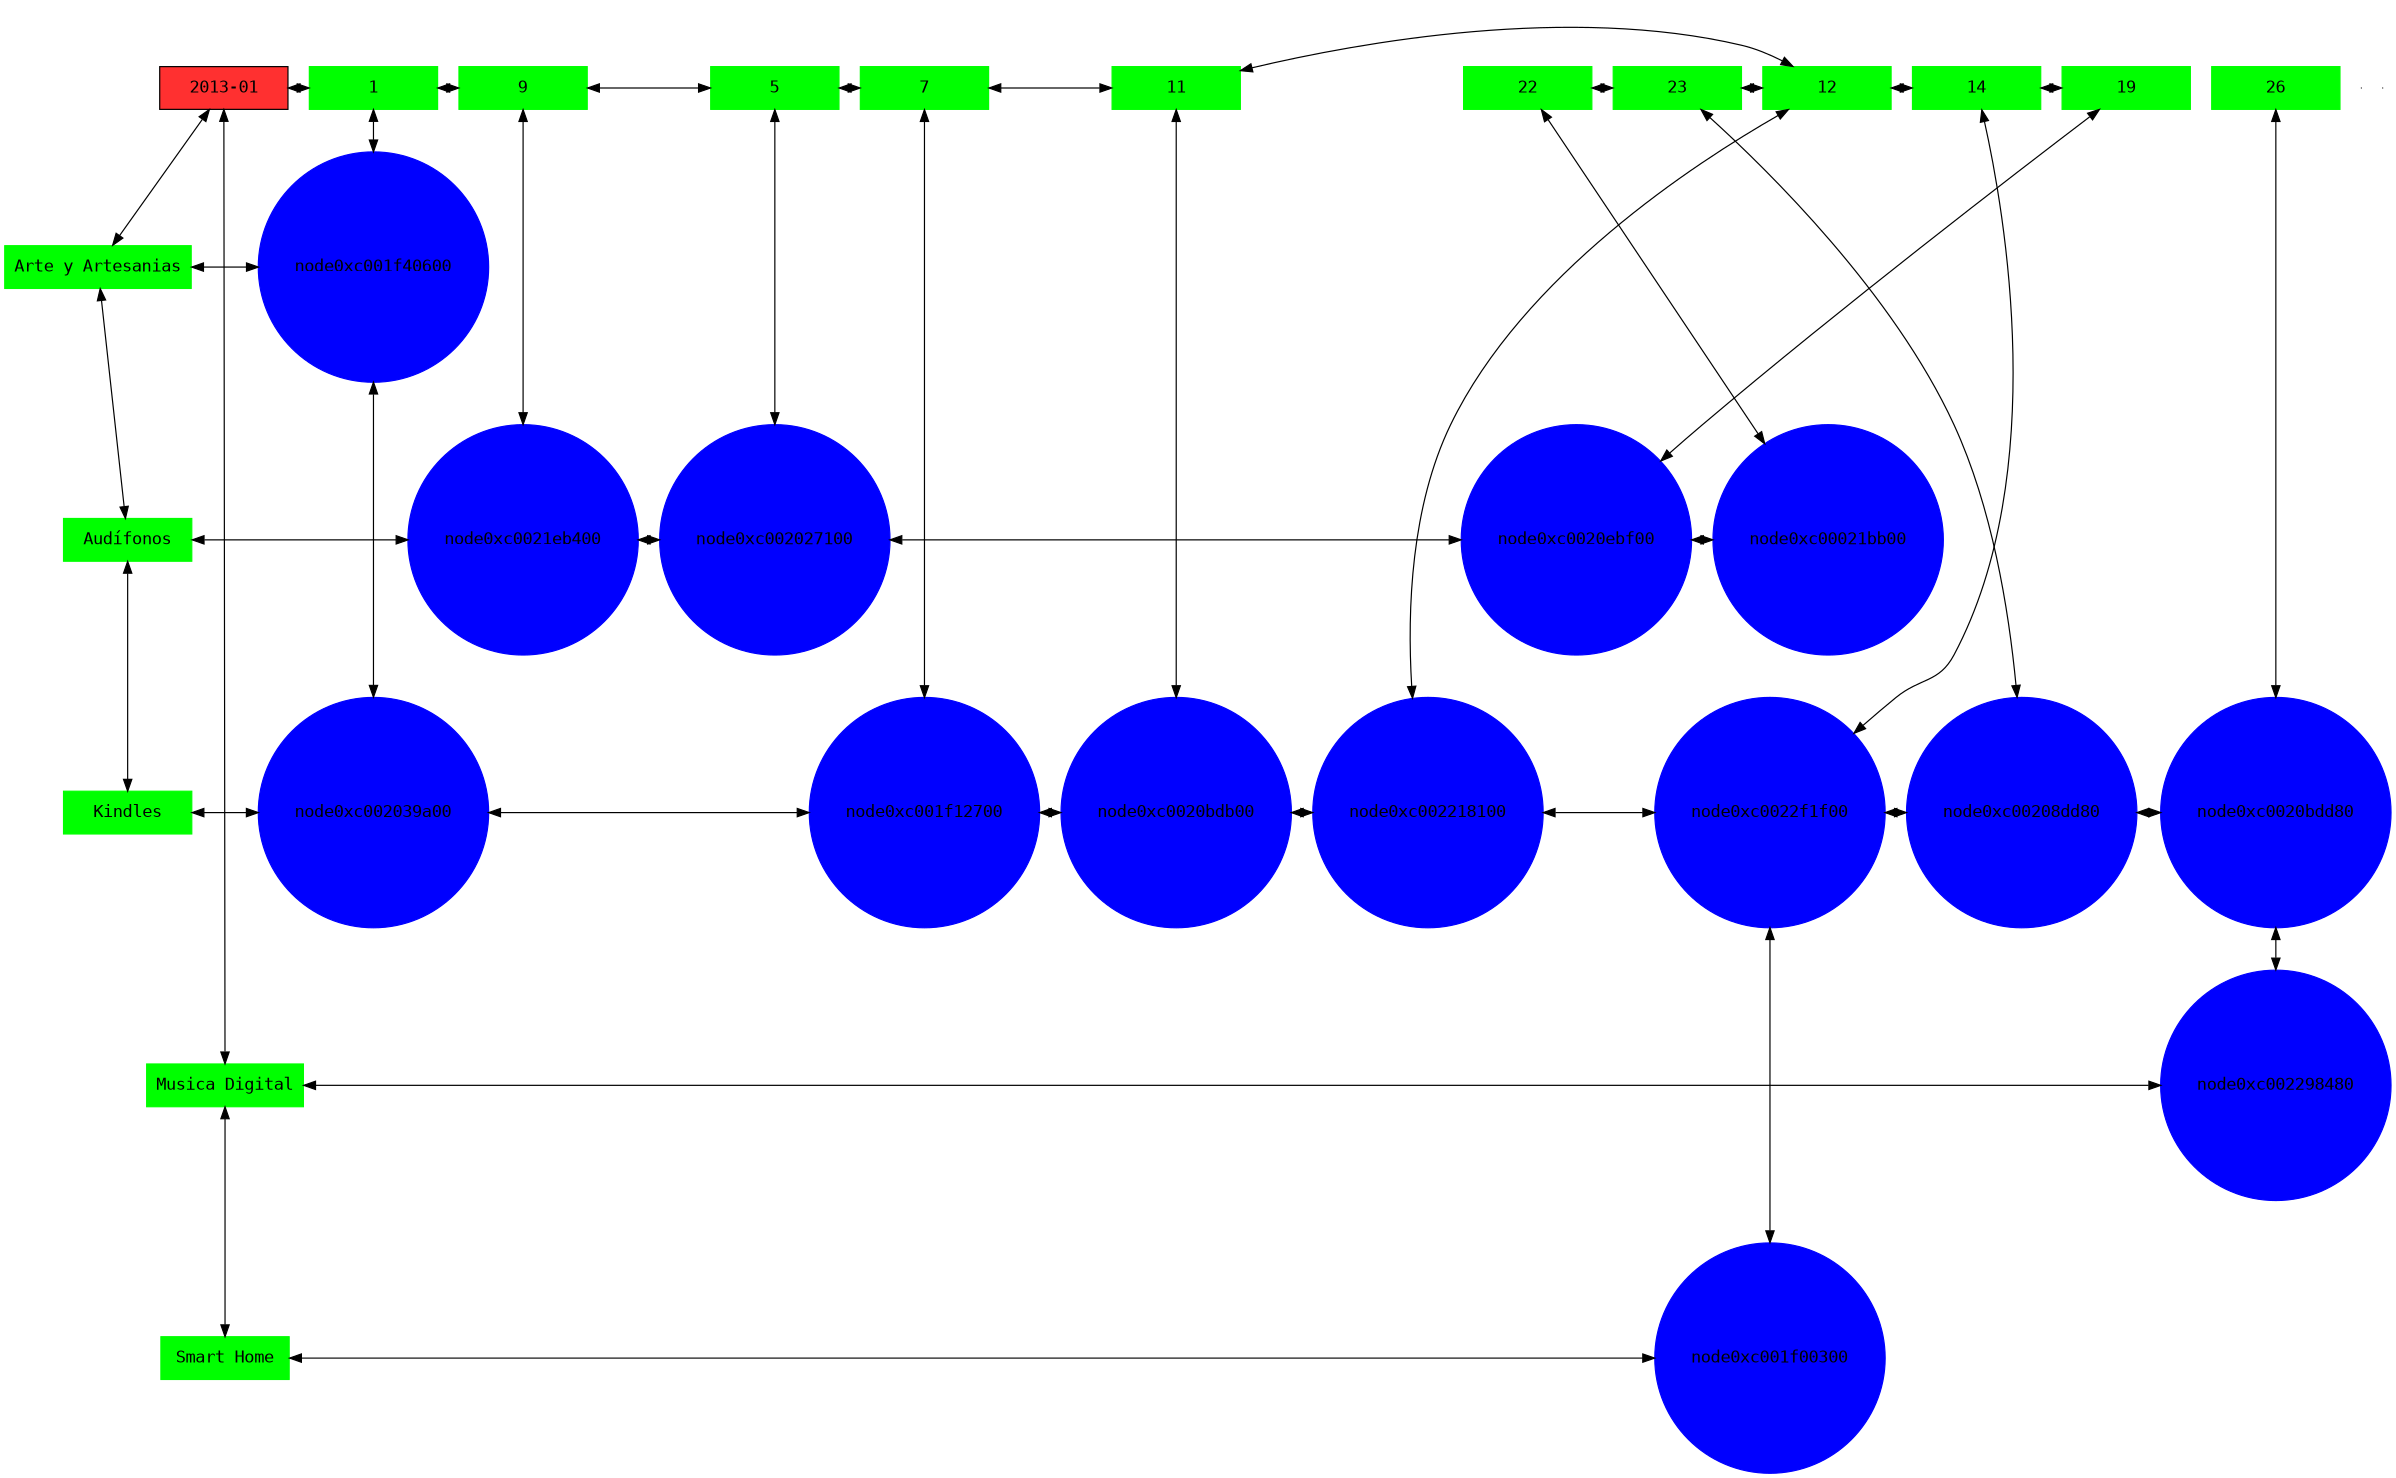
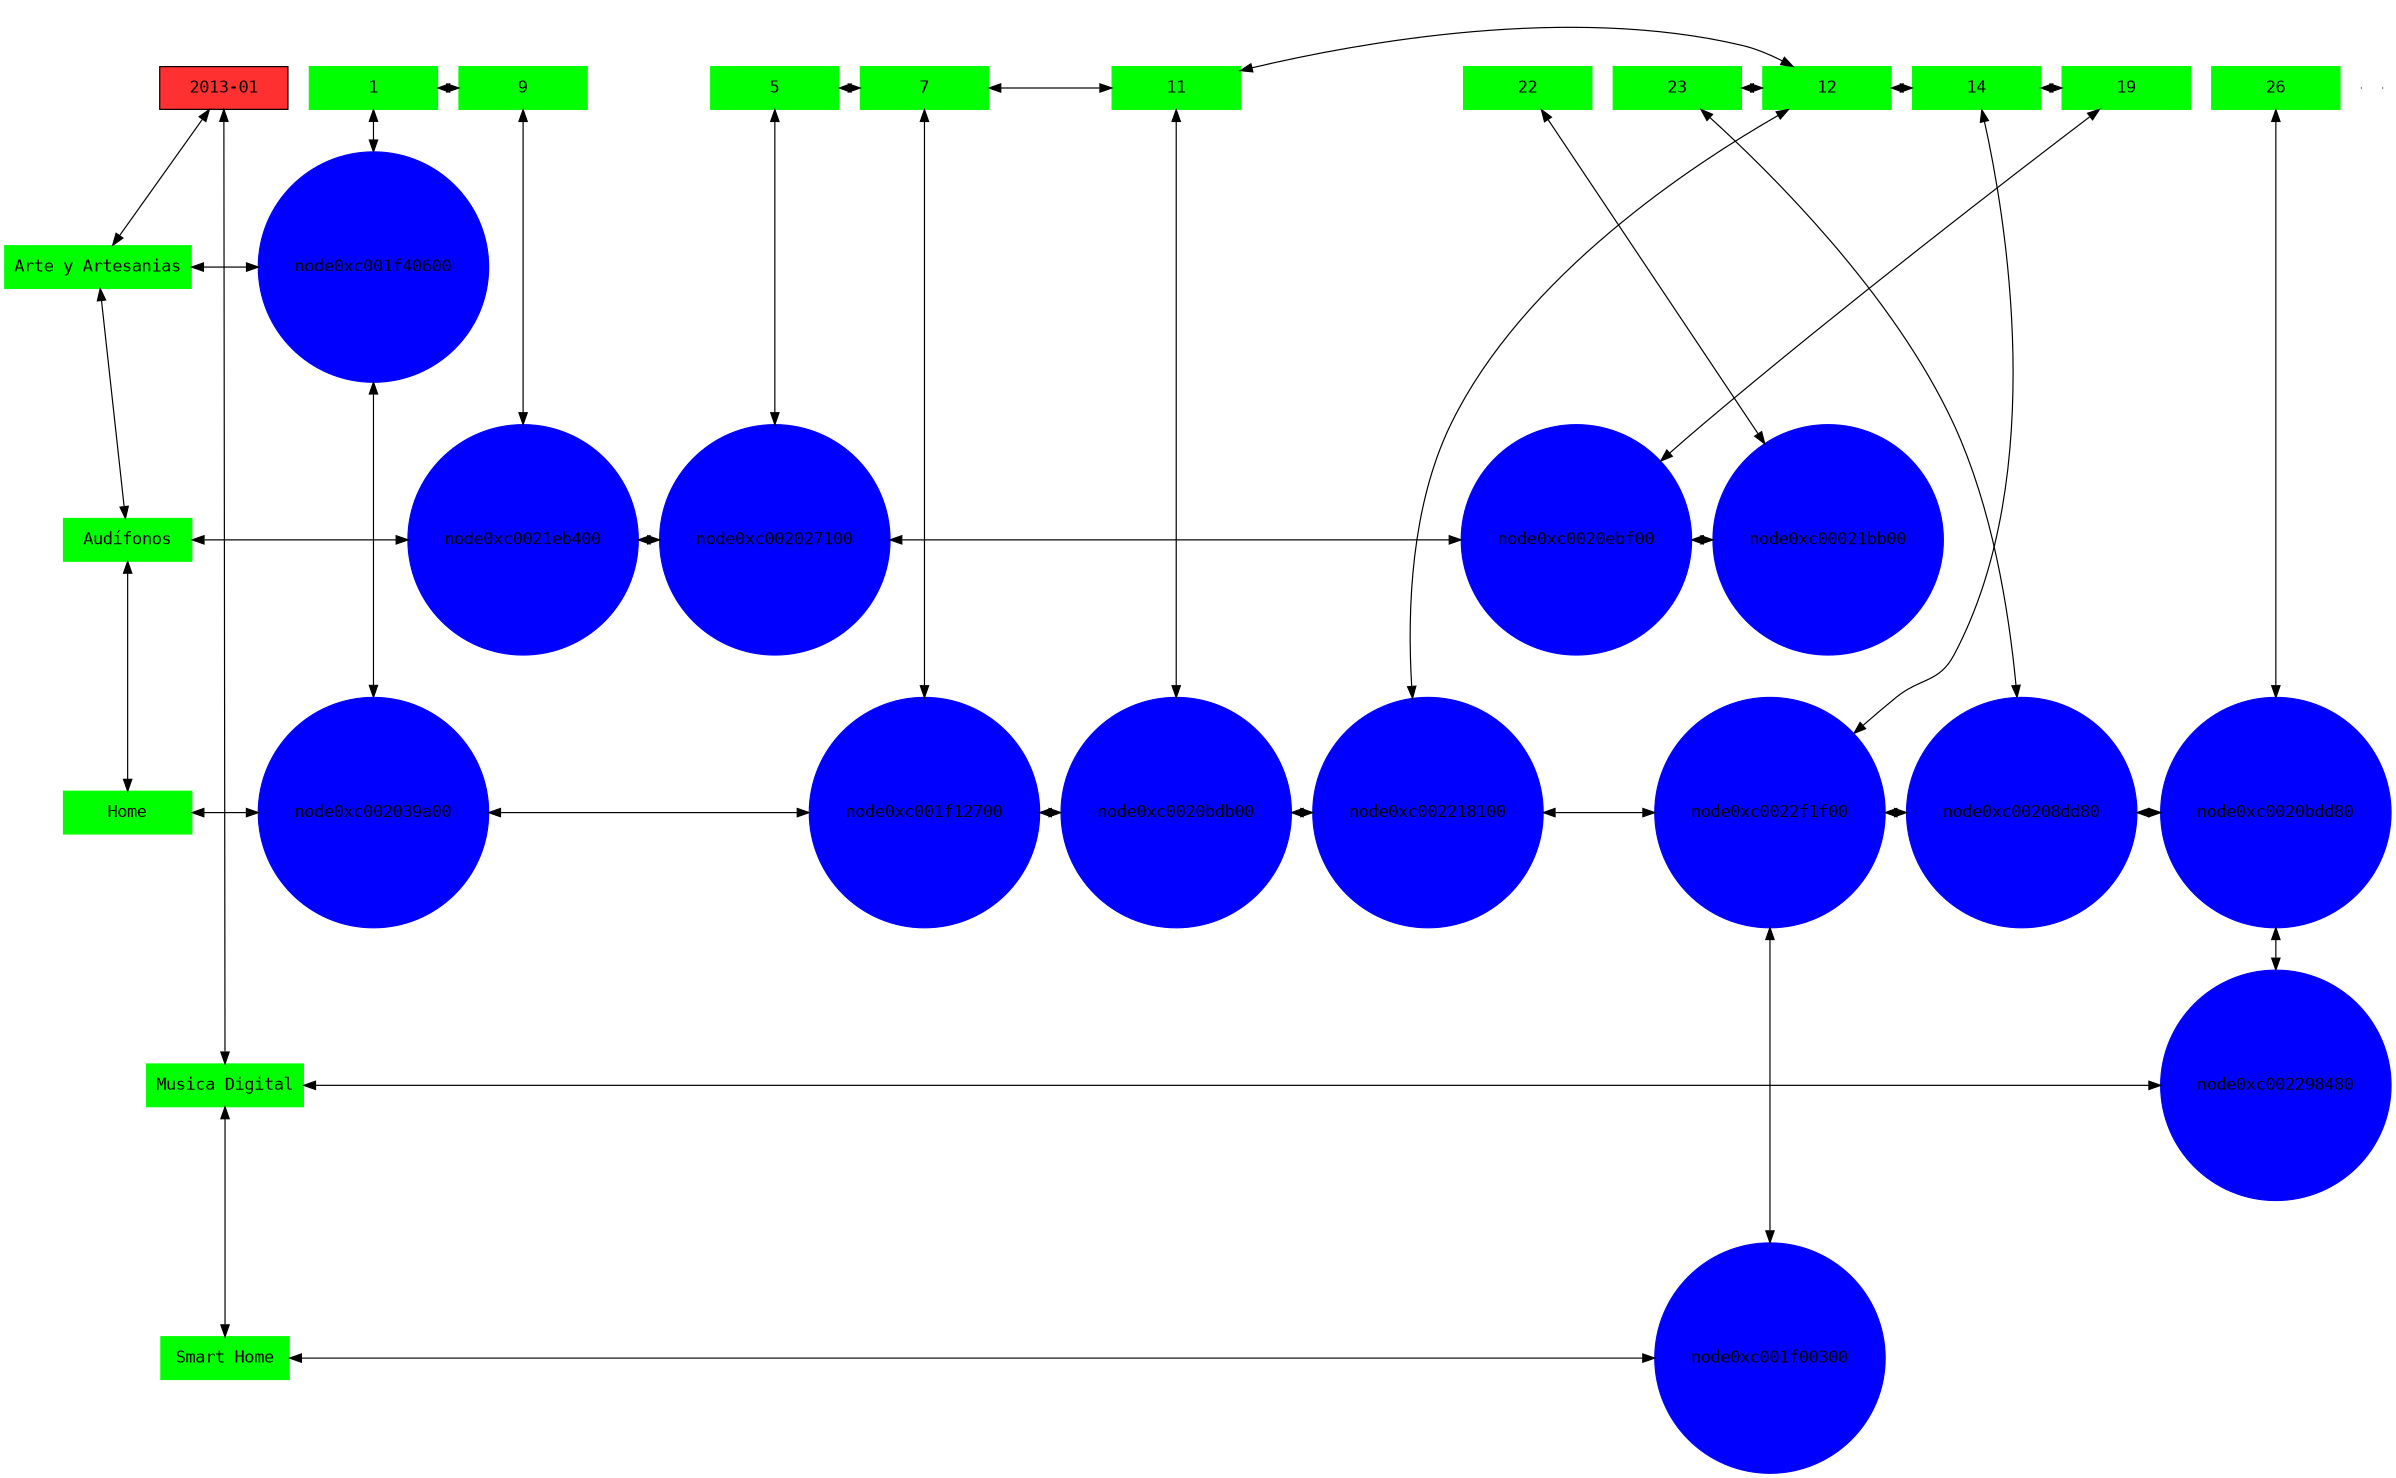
(301, 88) -> none
(649, 88) -> none
(1604, 88) -> none
(128, 813) -> (128, 813)
